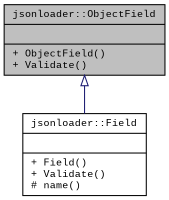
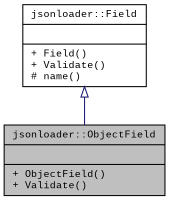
(85, 100) -> (85, 111)
